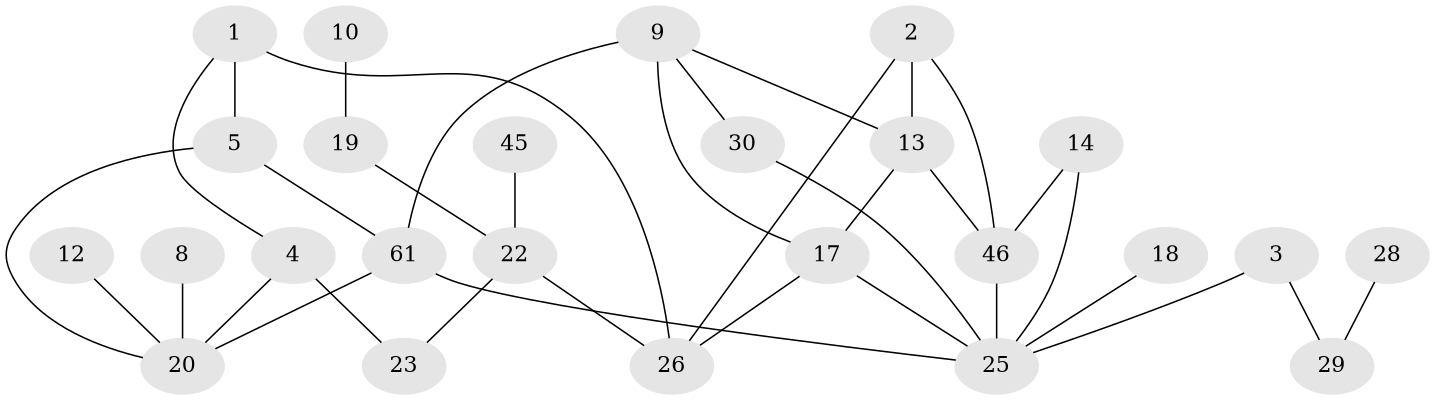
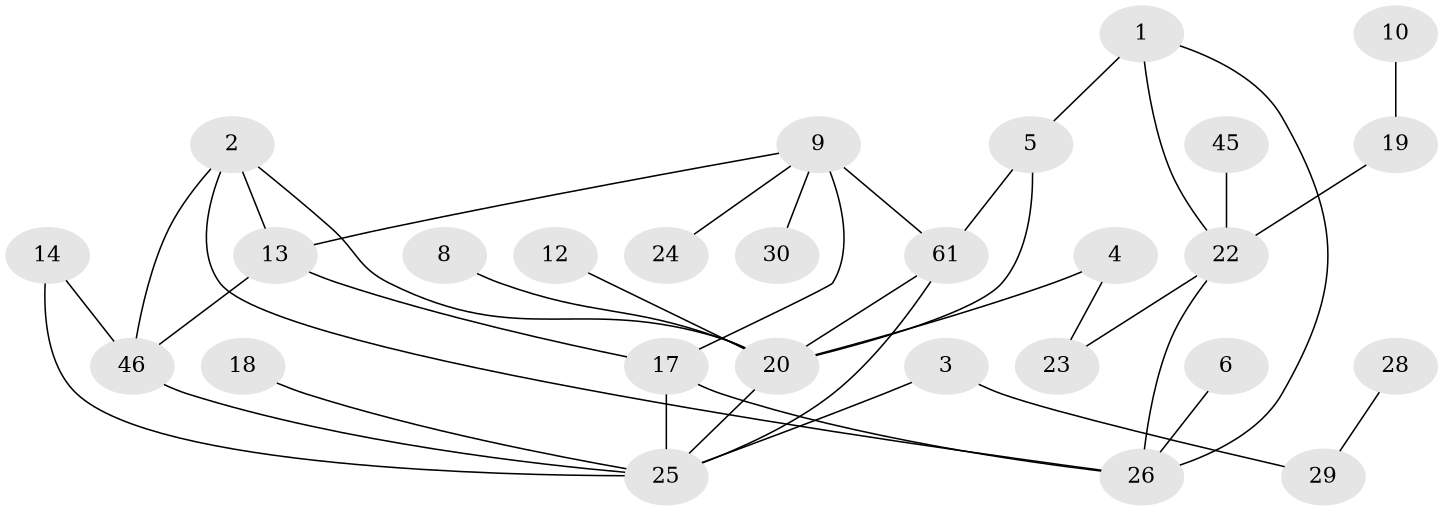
(176, 163) -> (1163, 151)
(891, 236) -> (720, 423)
none -> (666, 255)
none -> (492, 315)
none -> (1226, 366)
